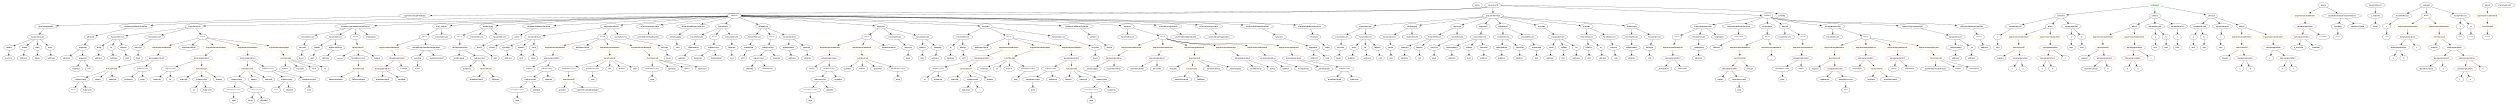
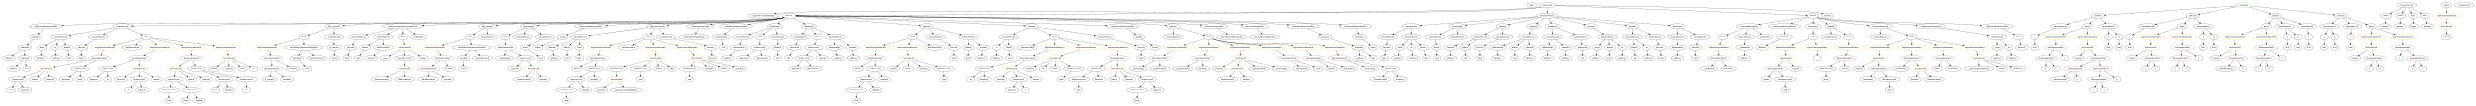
none -> (2171, 10)
(46, 26) -> none
none -> (334, 26)
(1955, 48) -> (1997, 48)
(610, 69) -> none
